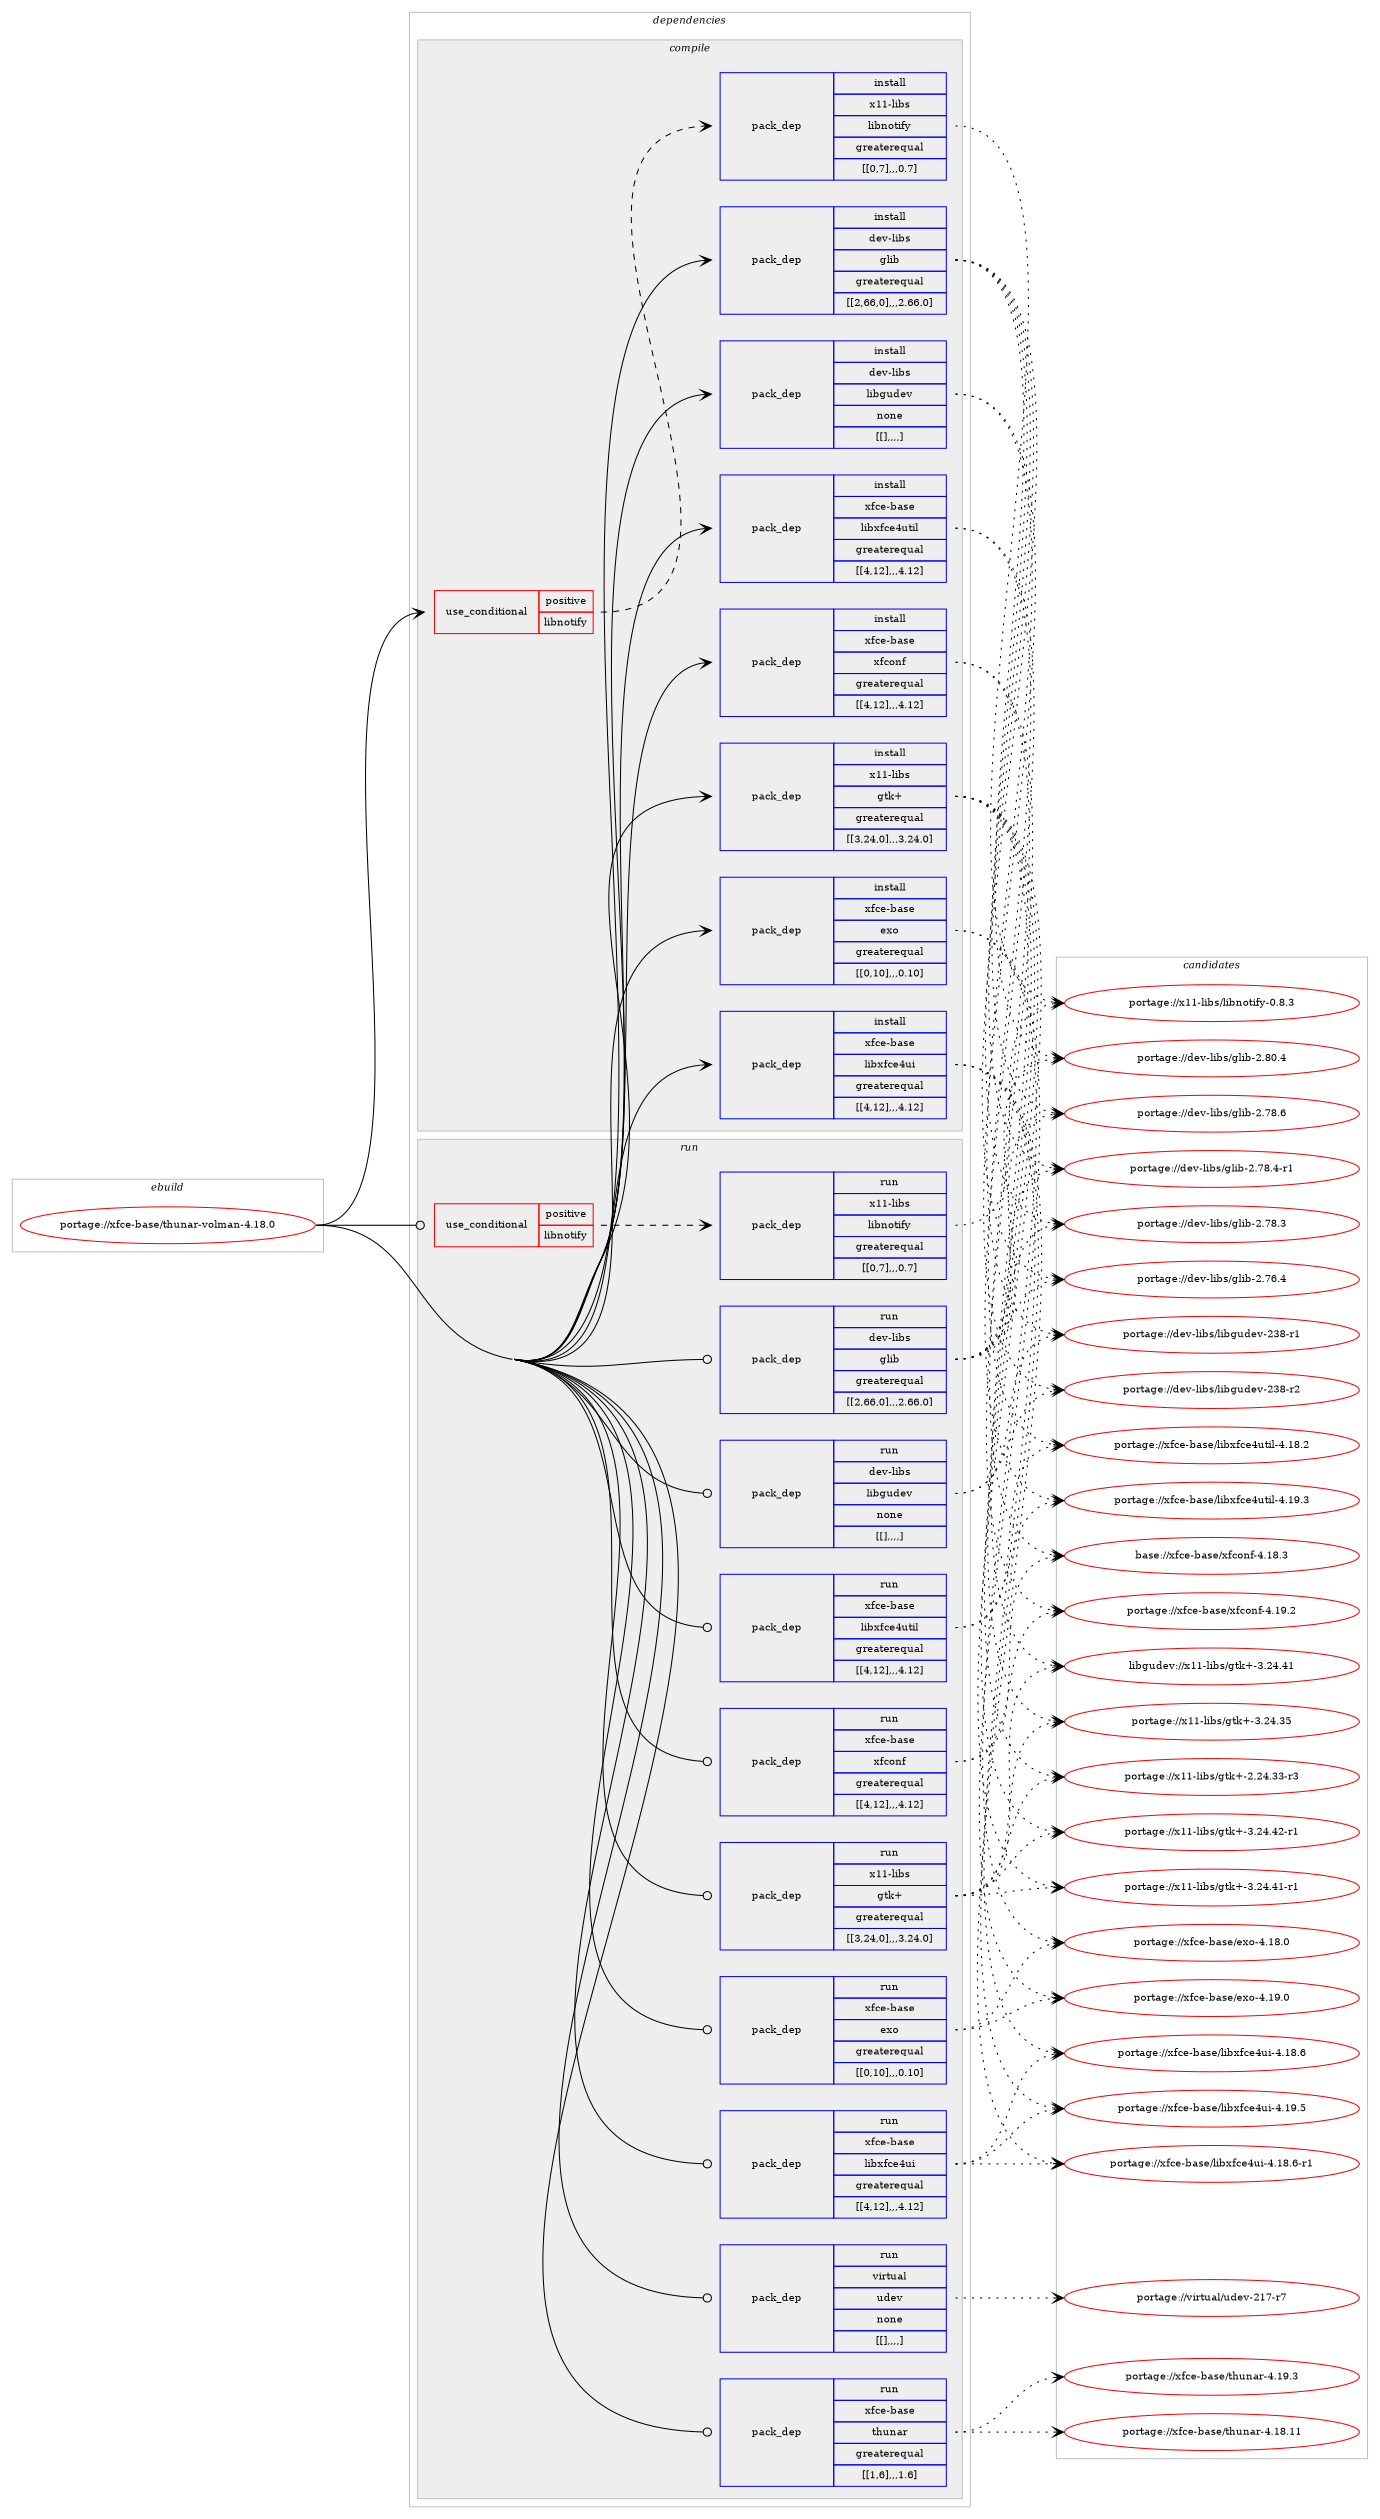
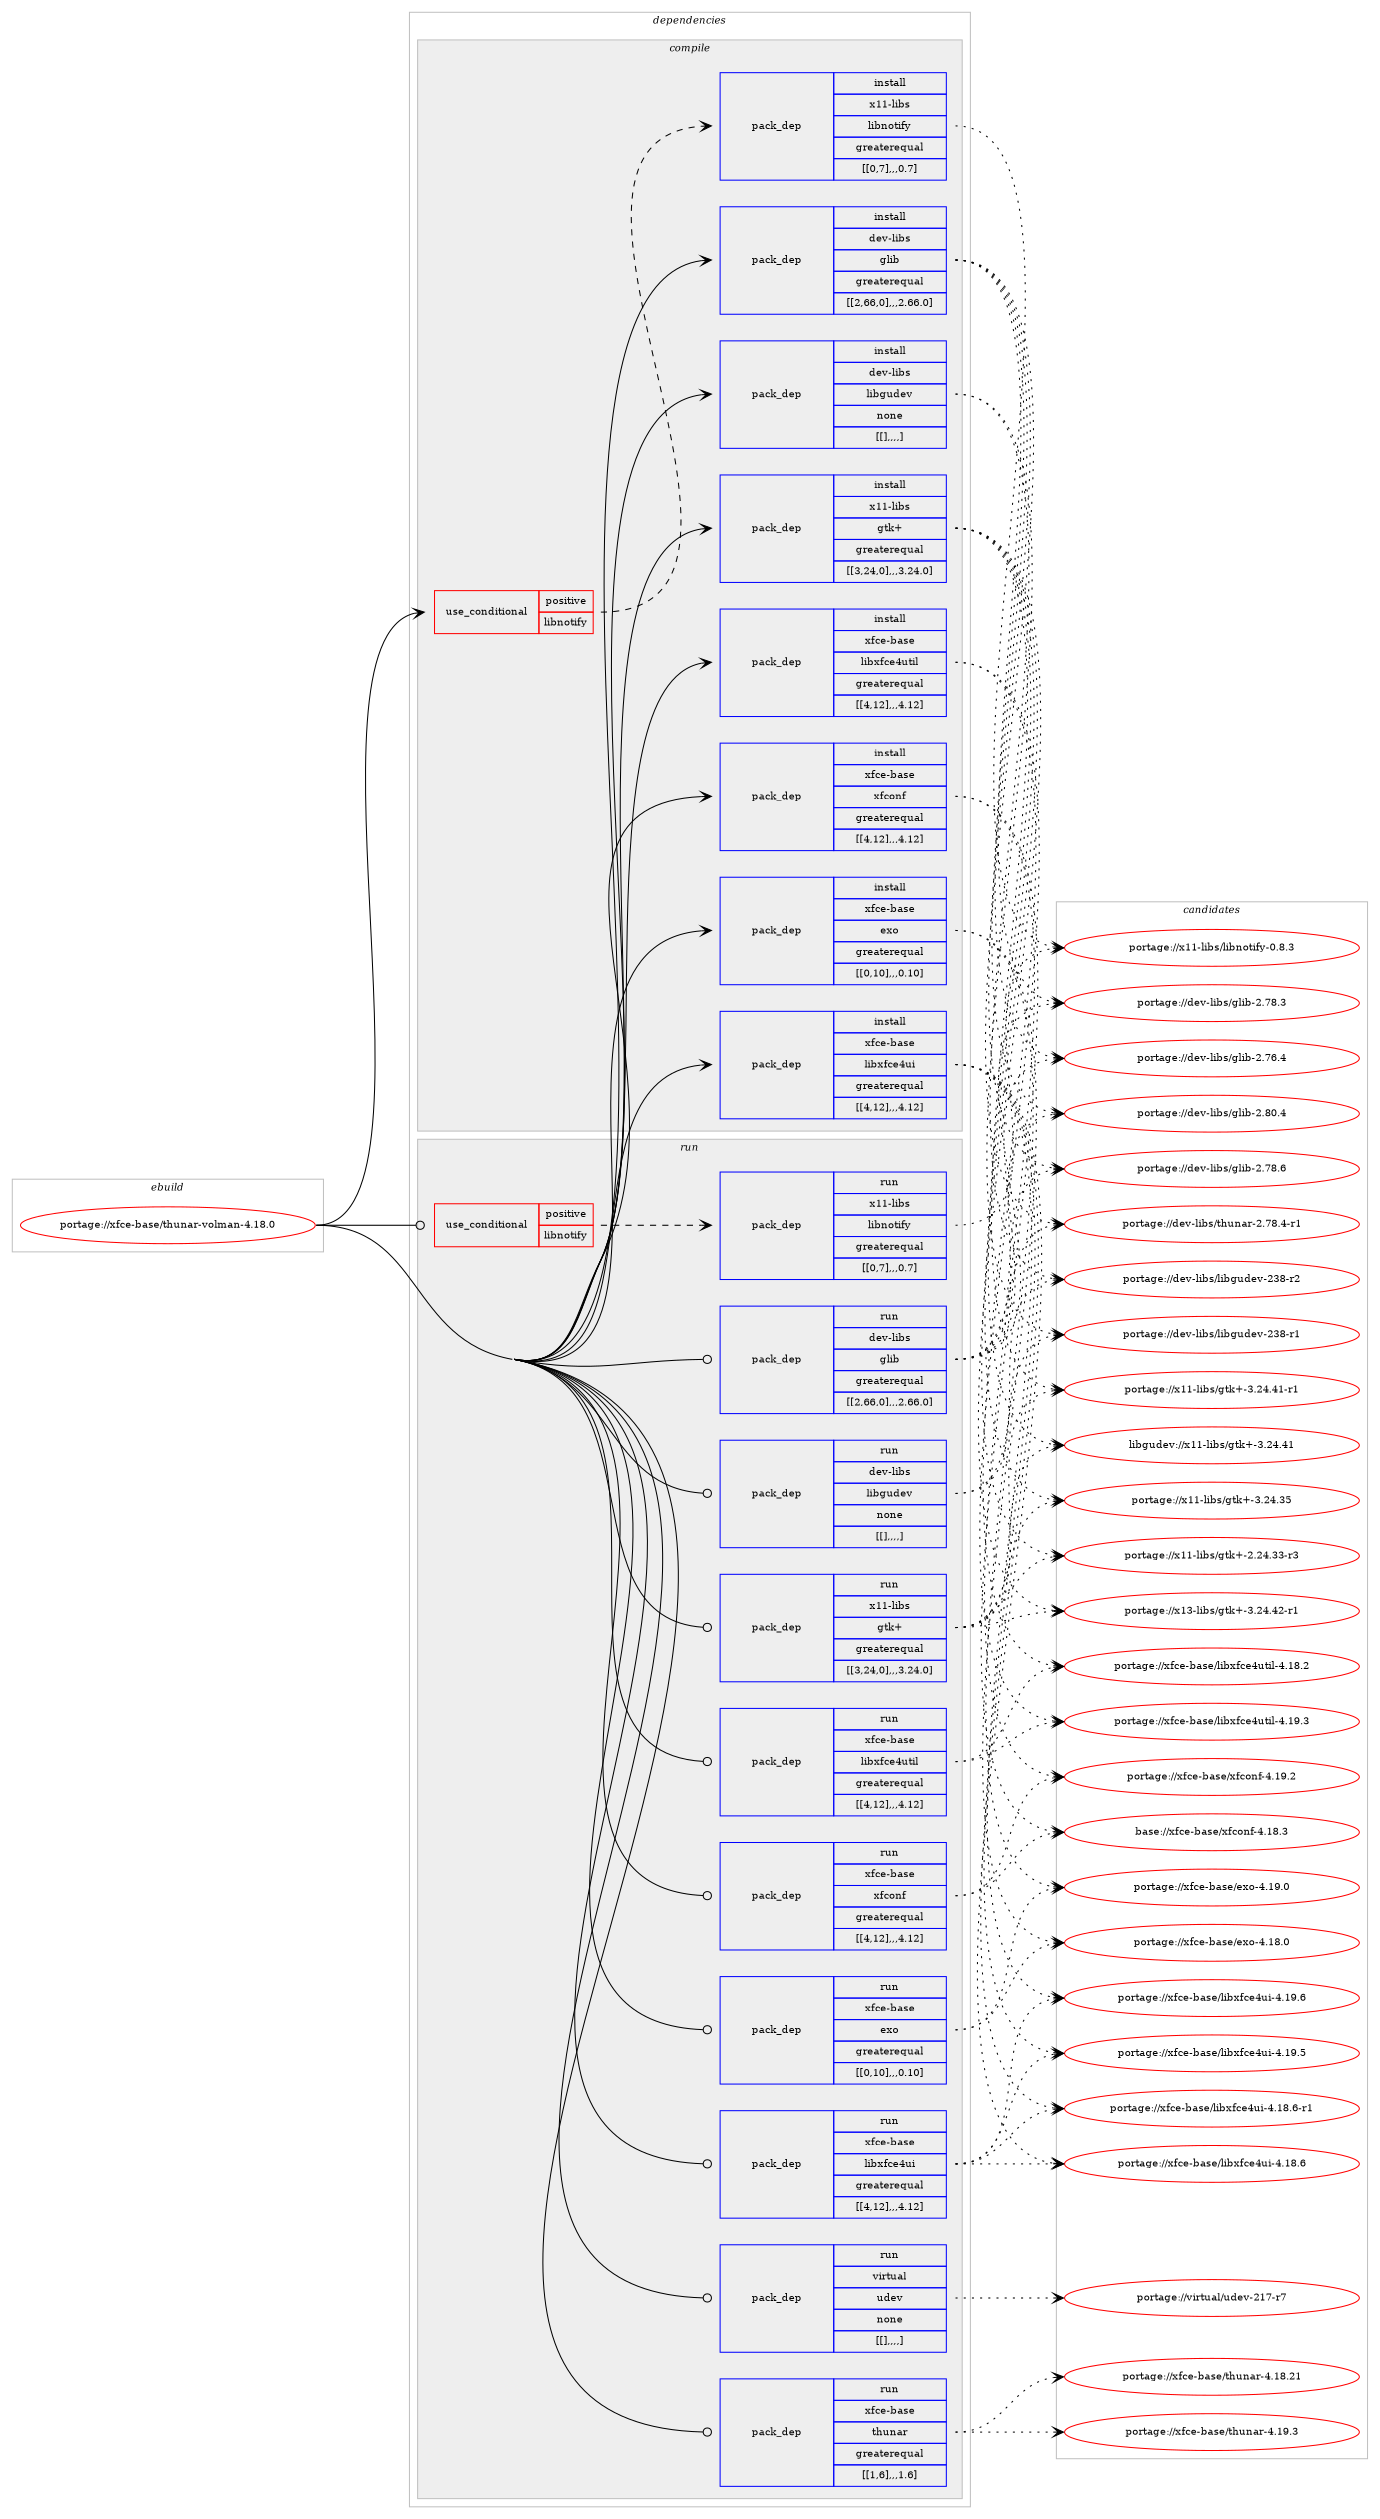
(1212, 1169) -> (1212, 1224)
(1212, 1832) -> (1212, 1611)
none -> (1212, 1998)
(1212, 2432) -> (1212, 2377)
